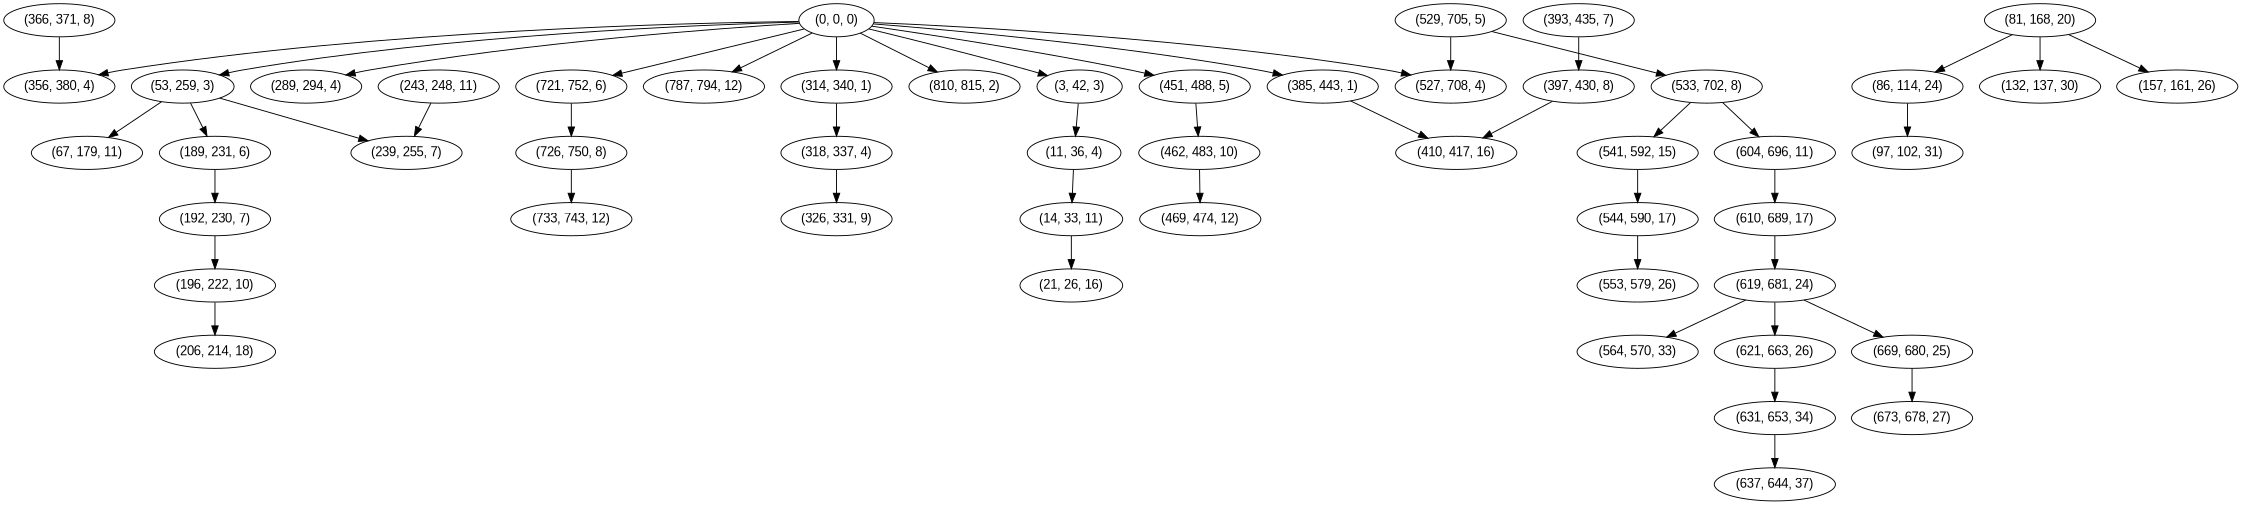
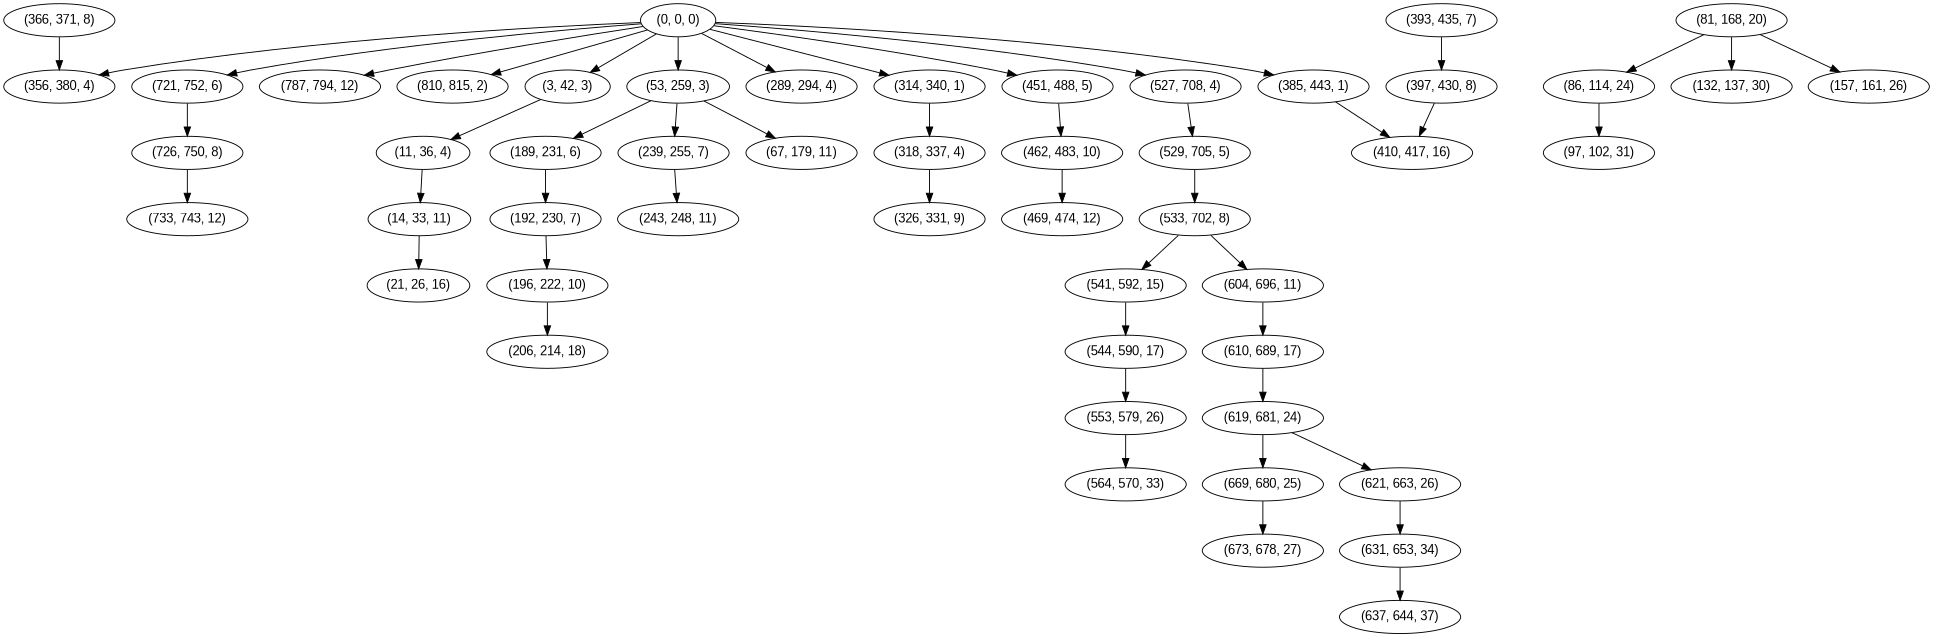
(1451, 49) -> (1189, 115)
(425, 115) -> (676, 181)
(1710, 317) -> (1126, 447)
